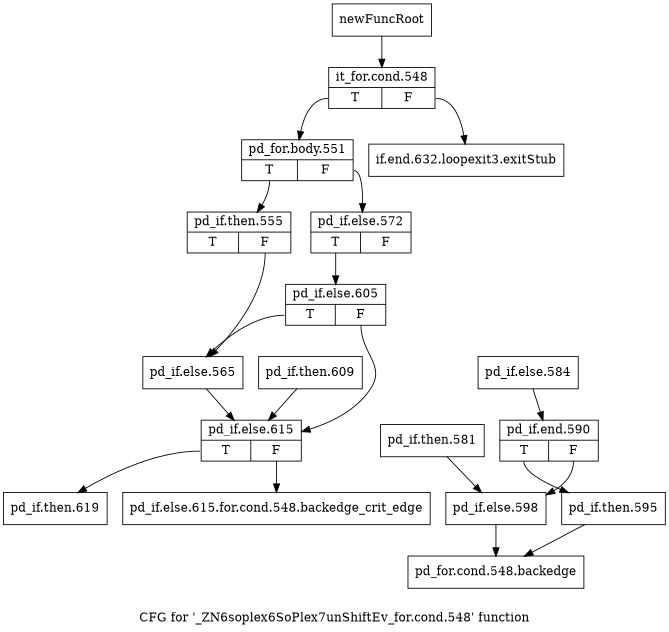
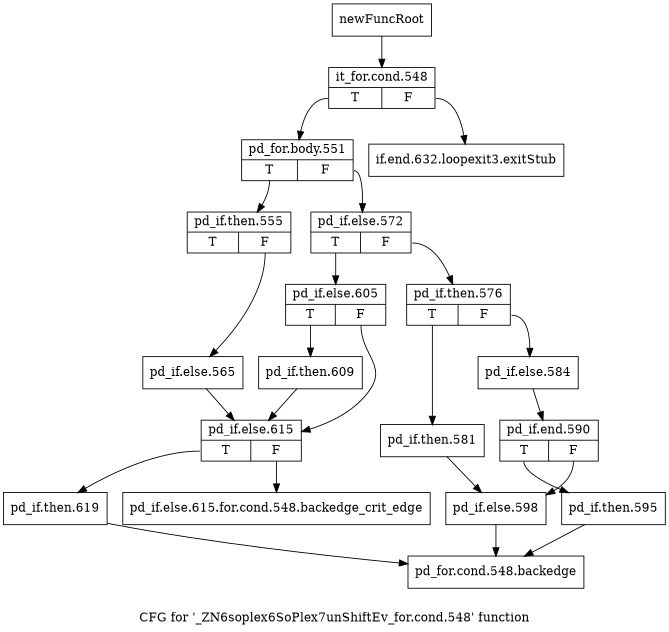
none -> (458, 305)
(245, 326) -> (310, 337)
none -> (253, 546)
